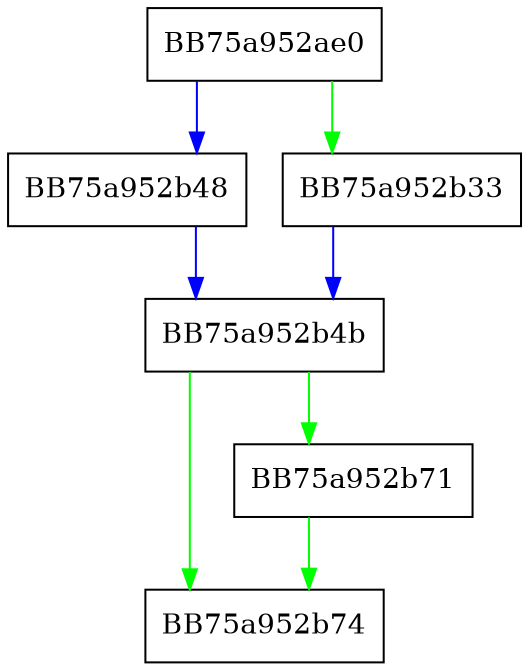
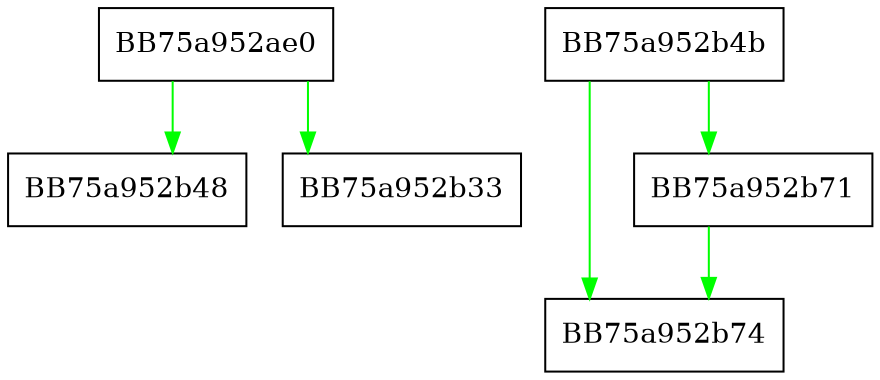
(197, 107) -> (173, 107)
(196, 252) -> none
(333, 252) -> none
